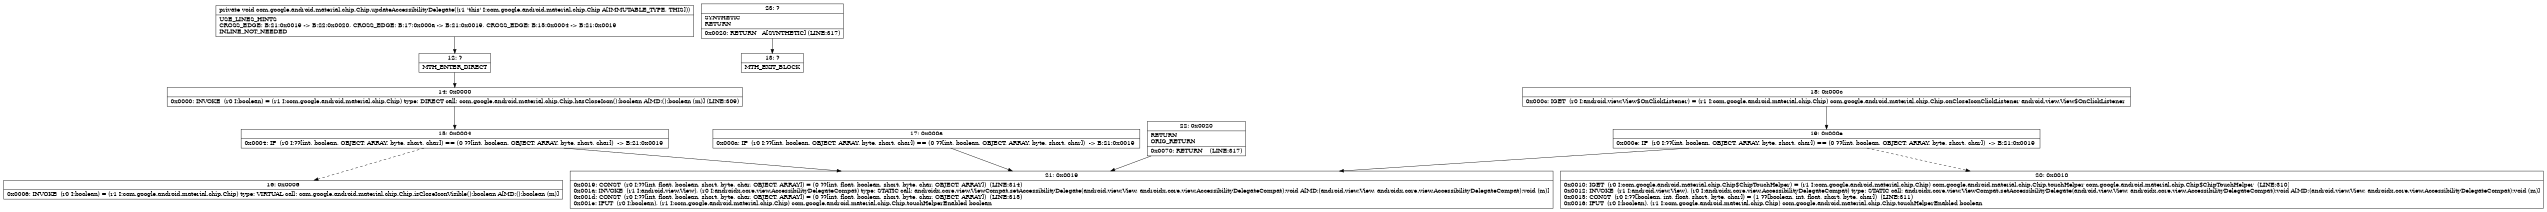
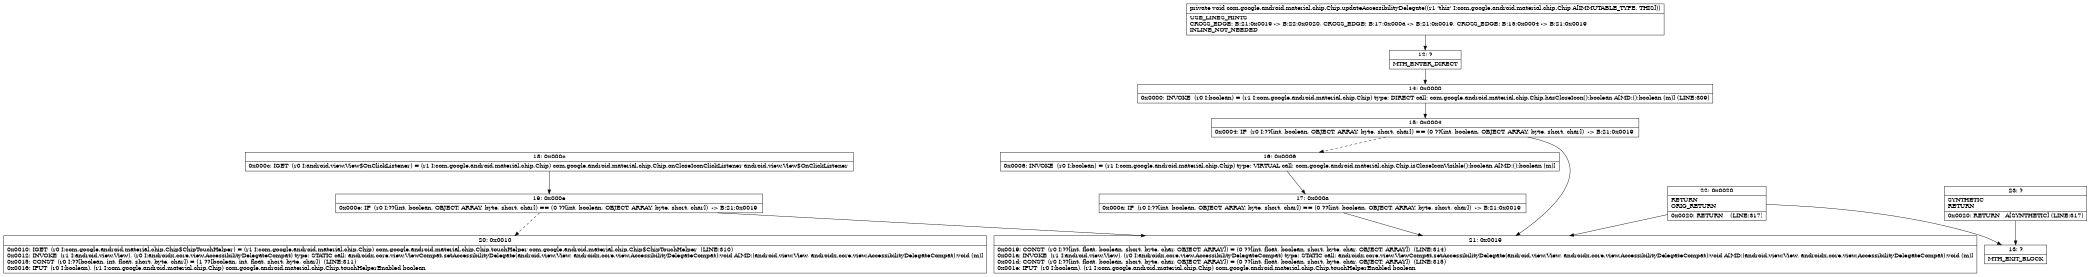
(1196, 151) -> (1717, 216)
none -> (1295, 181)
none -> (1884, 215)
